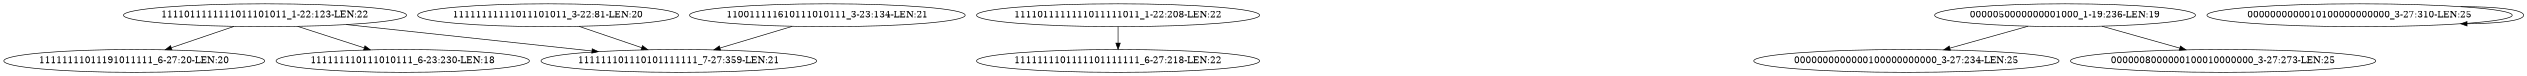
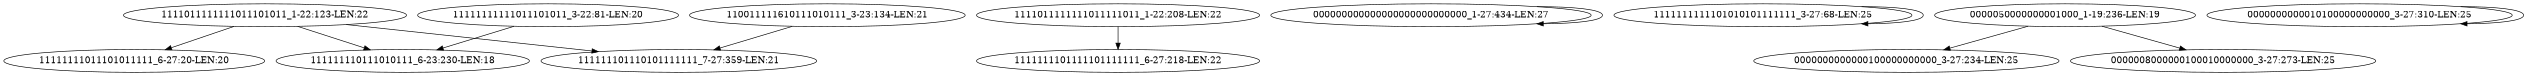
none -> (1431, 15)
none -> (1763, 15)
(610, 37) -> (484, 36)
(134, 61) -> (134, 61)
